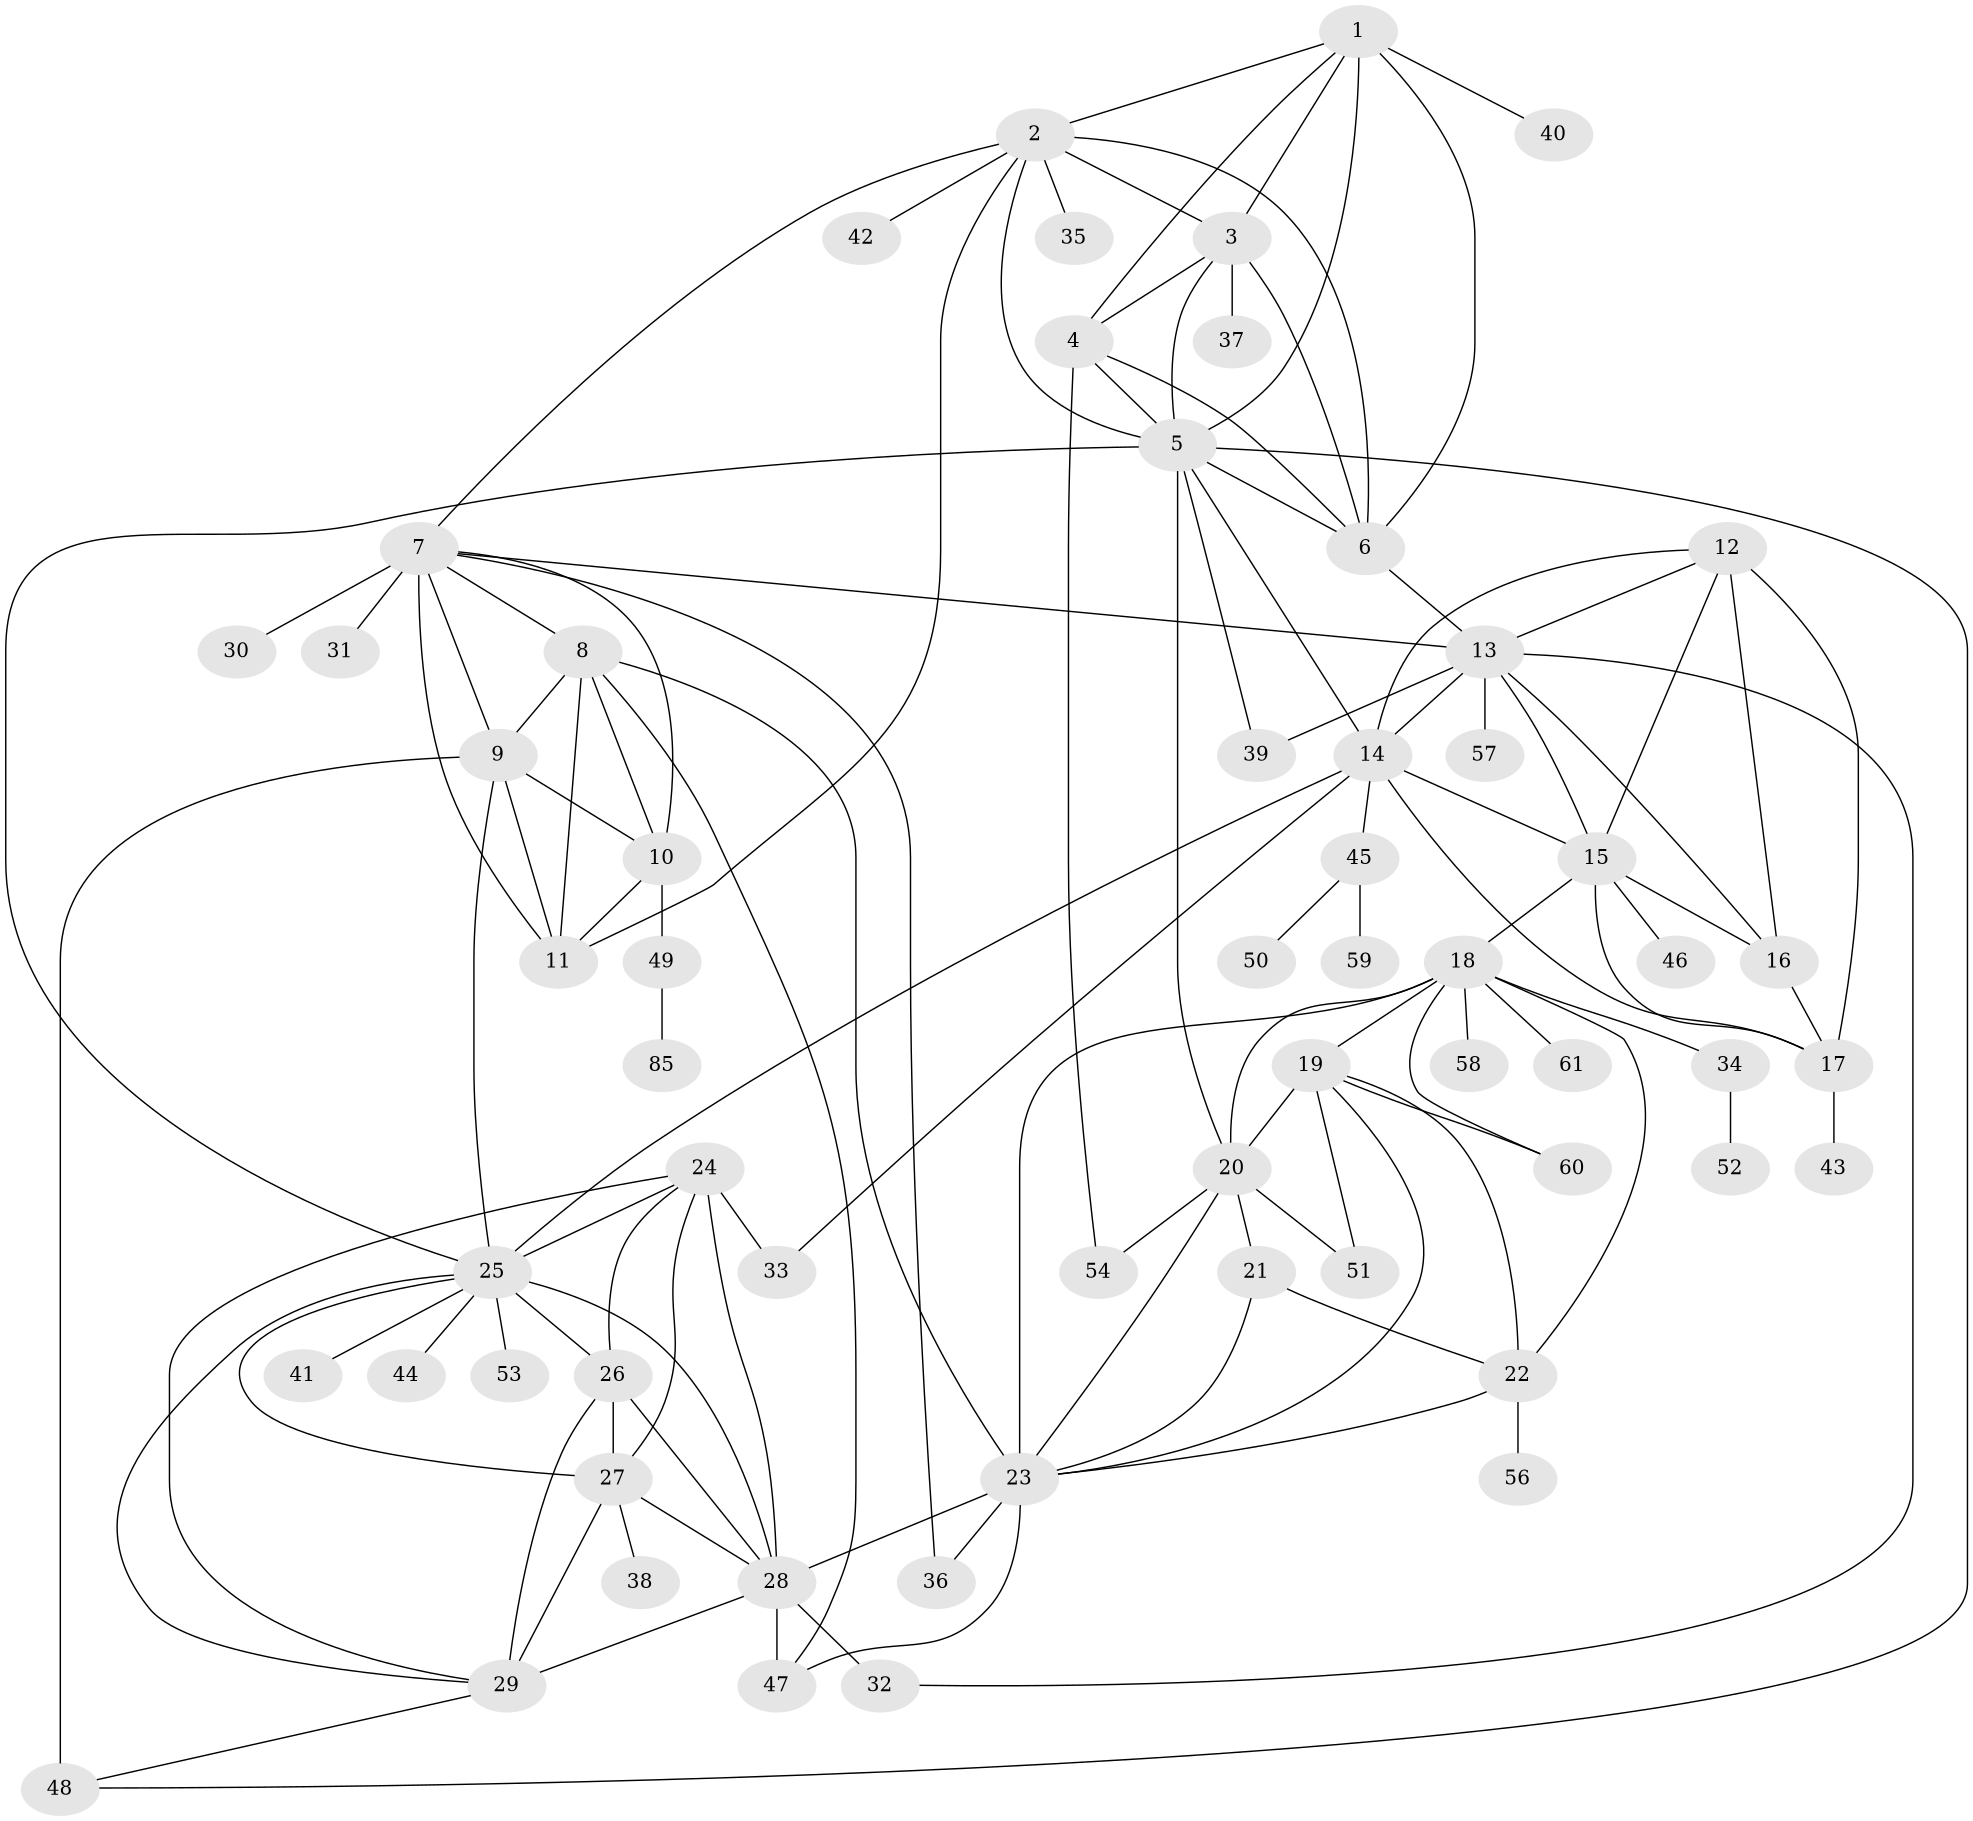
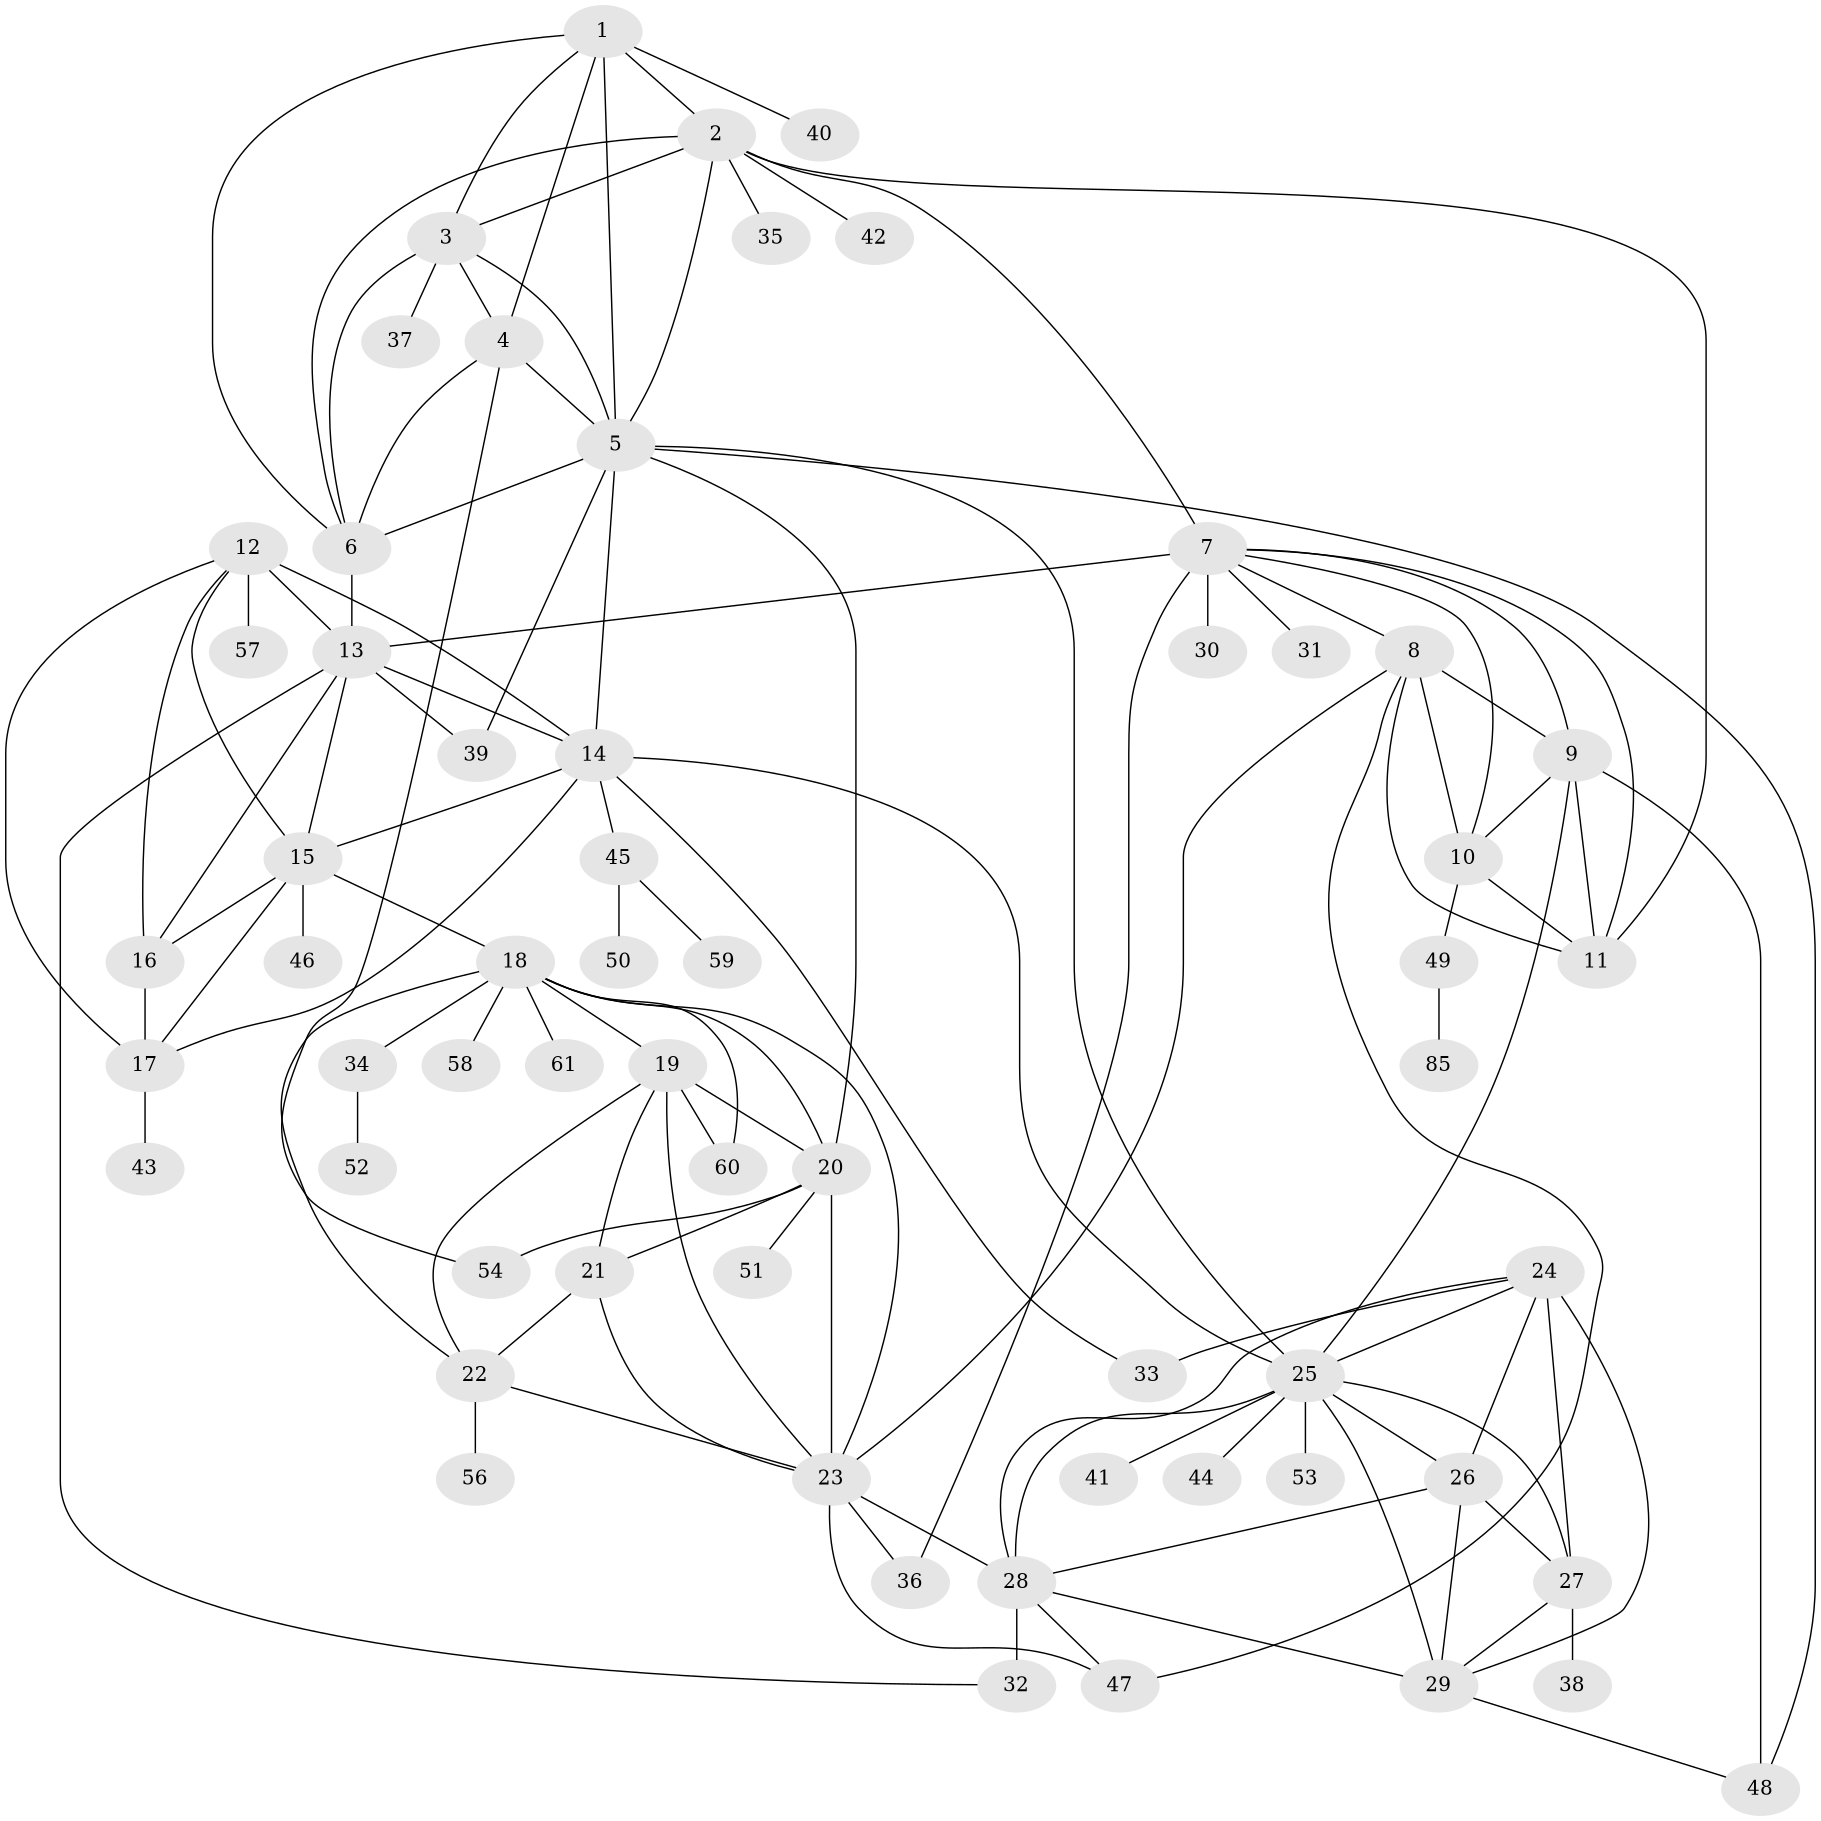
(1485, 704) -> (248, 600)
(1336, 1169) -> (621, 1166)
(695, 1531) -> none
